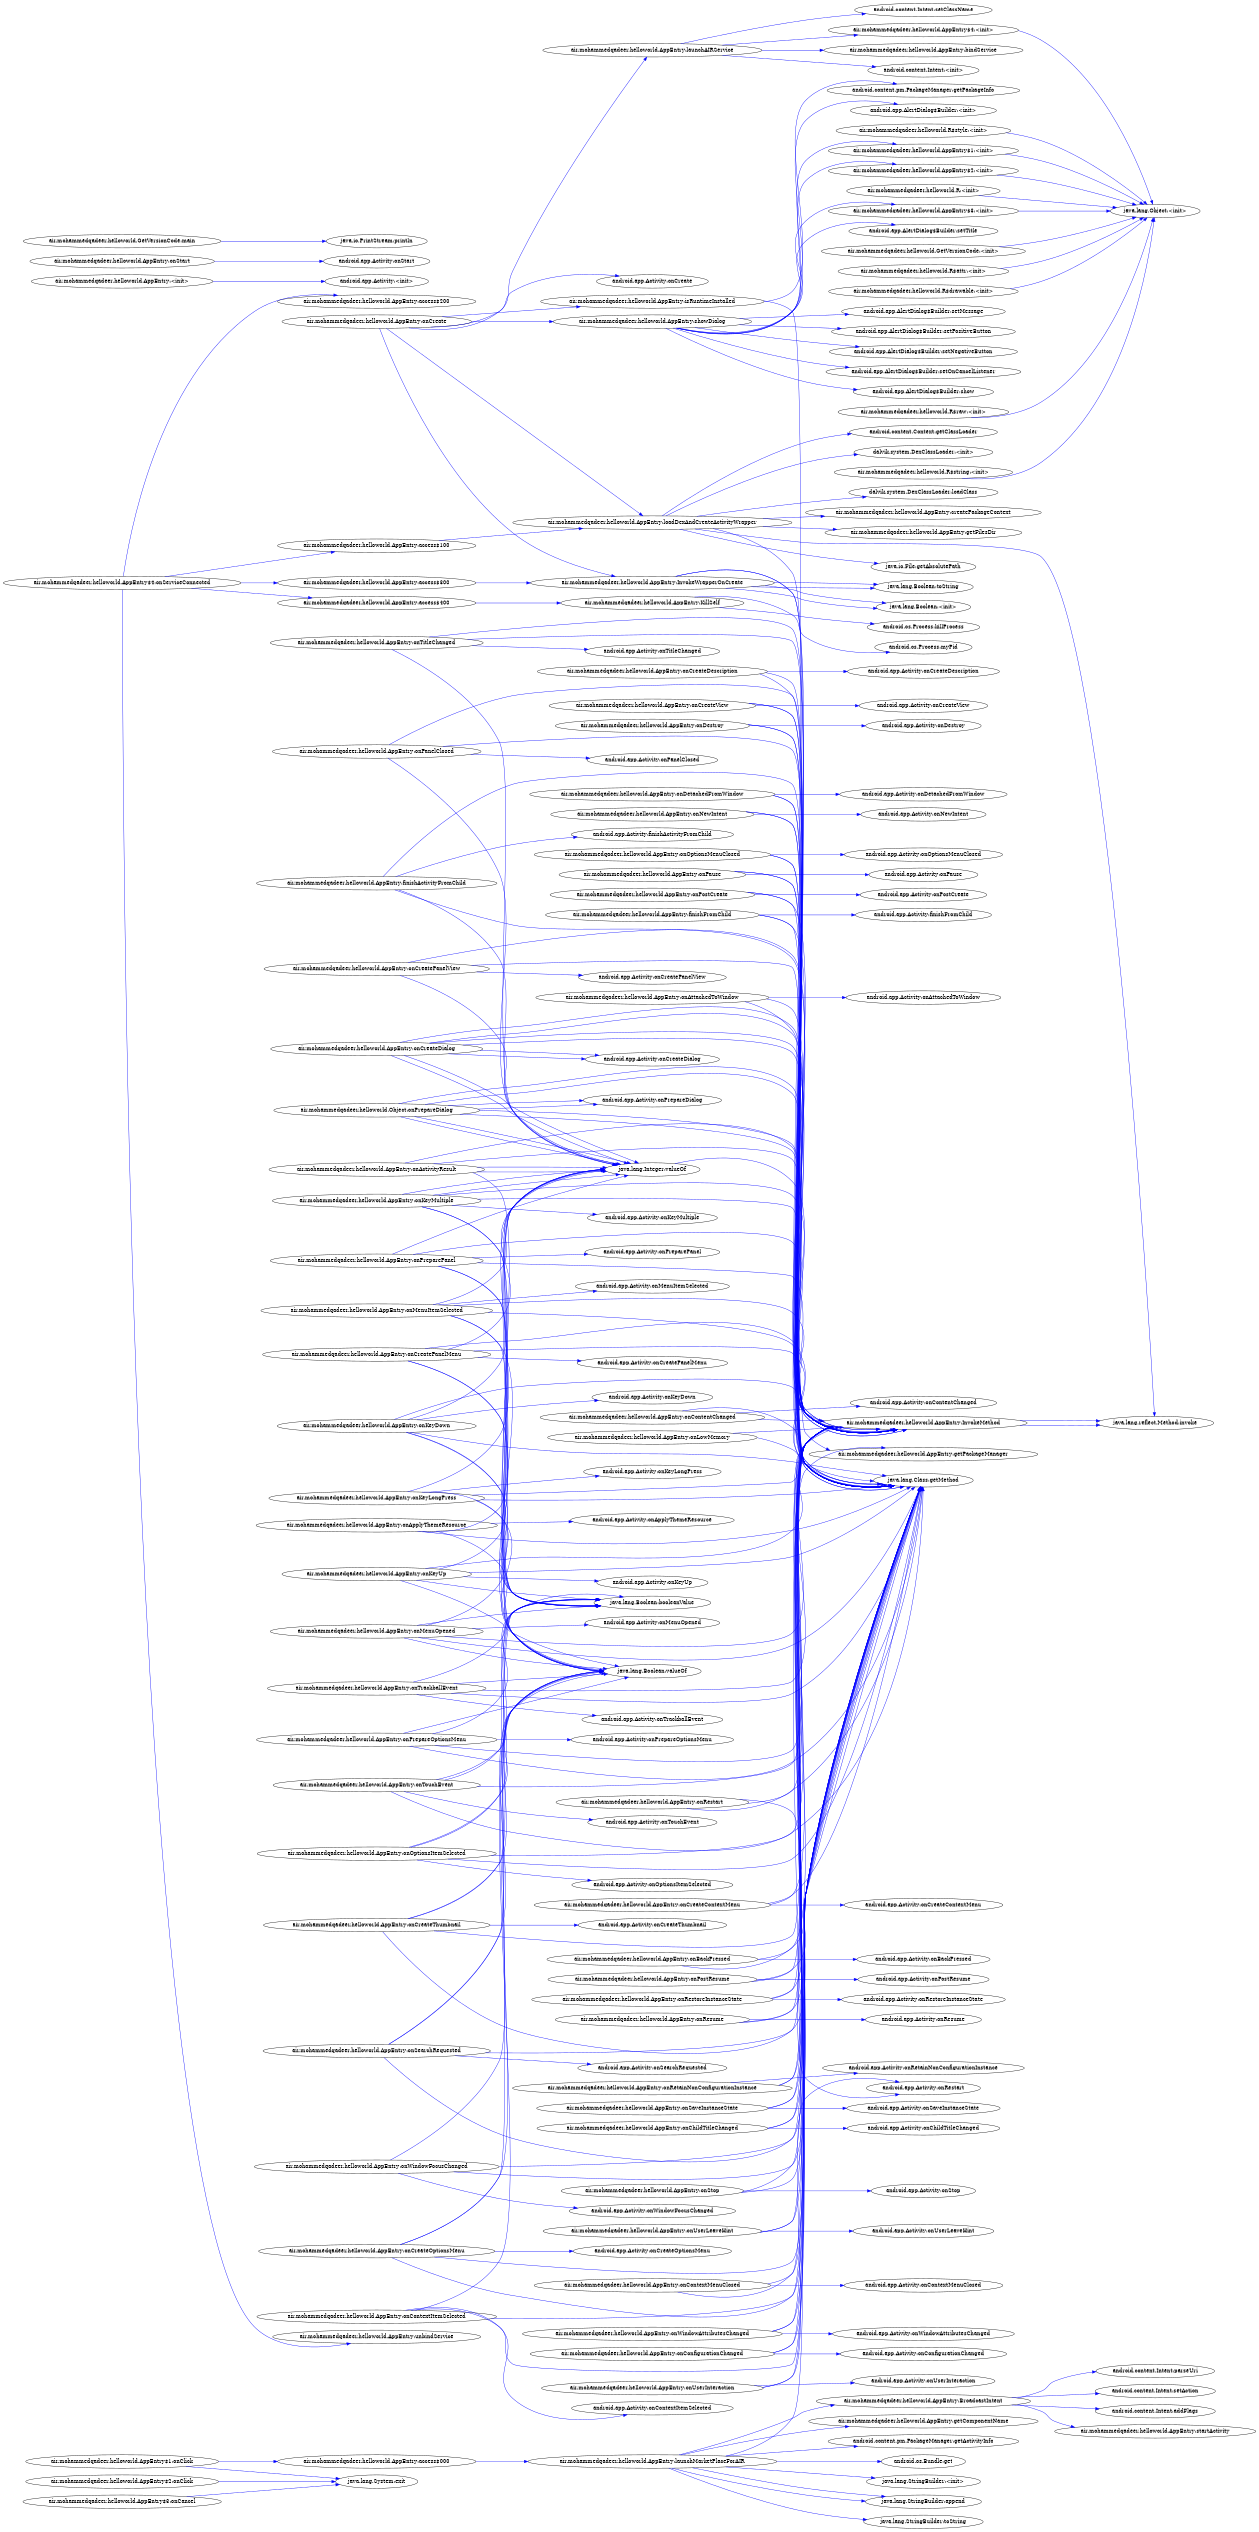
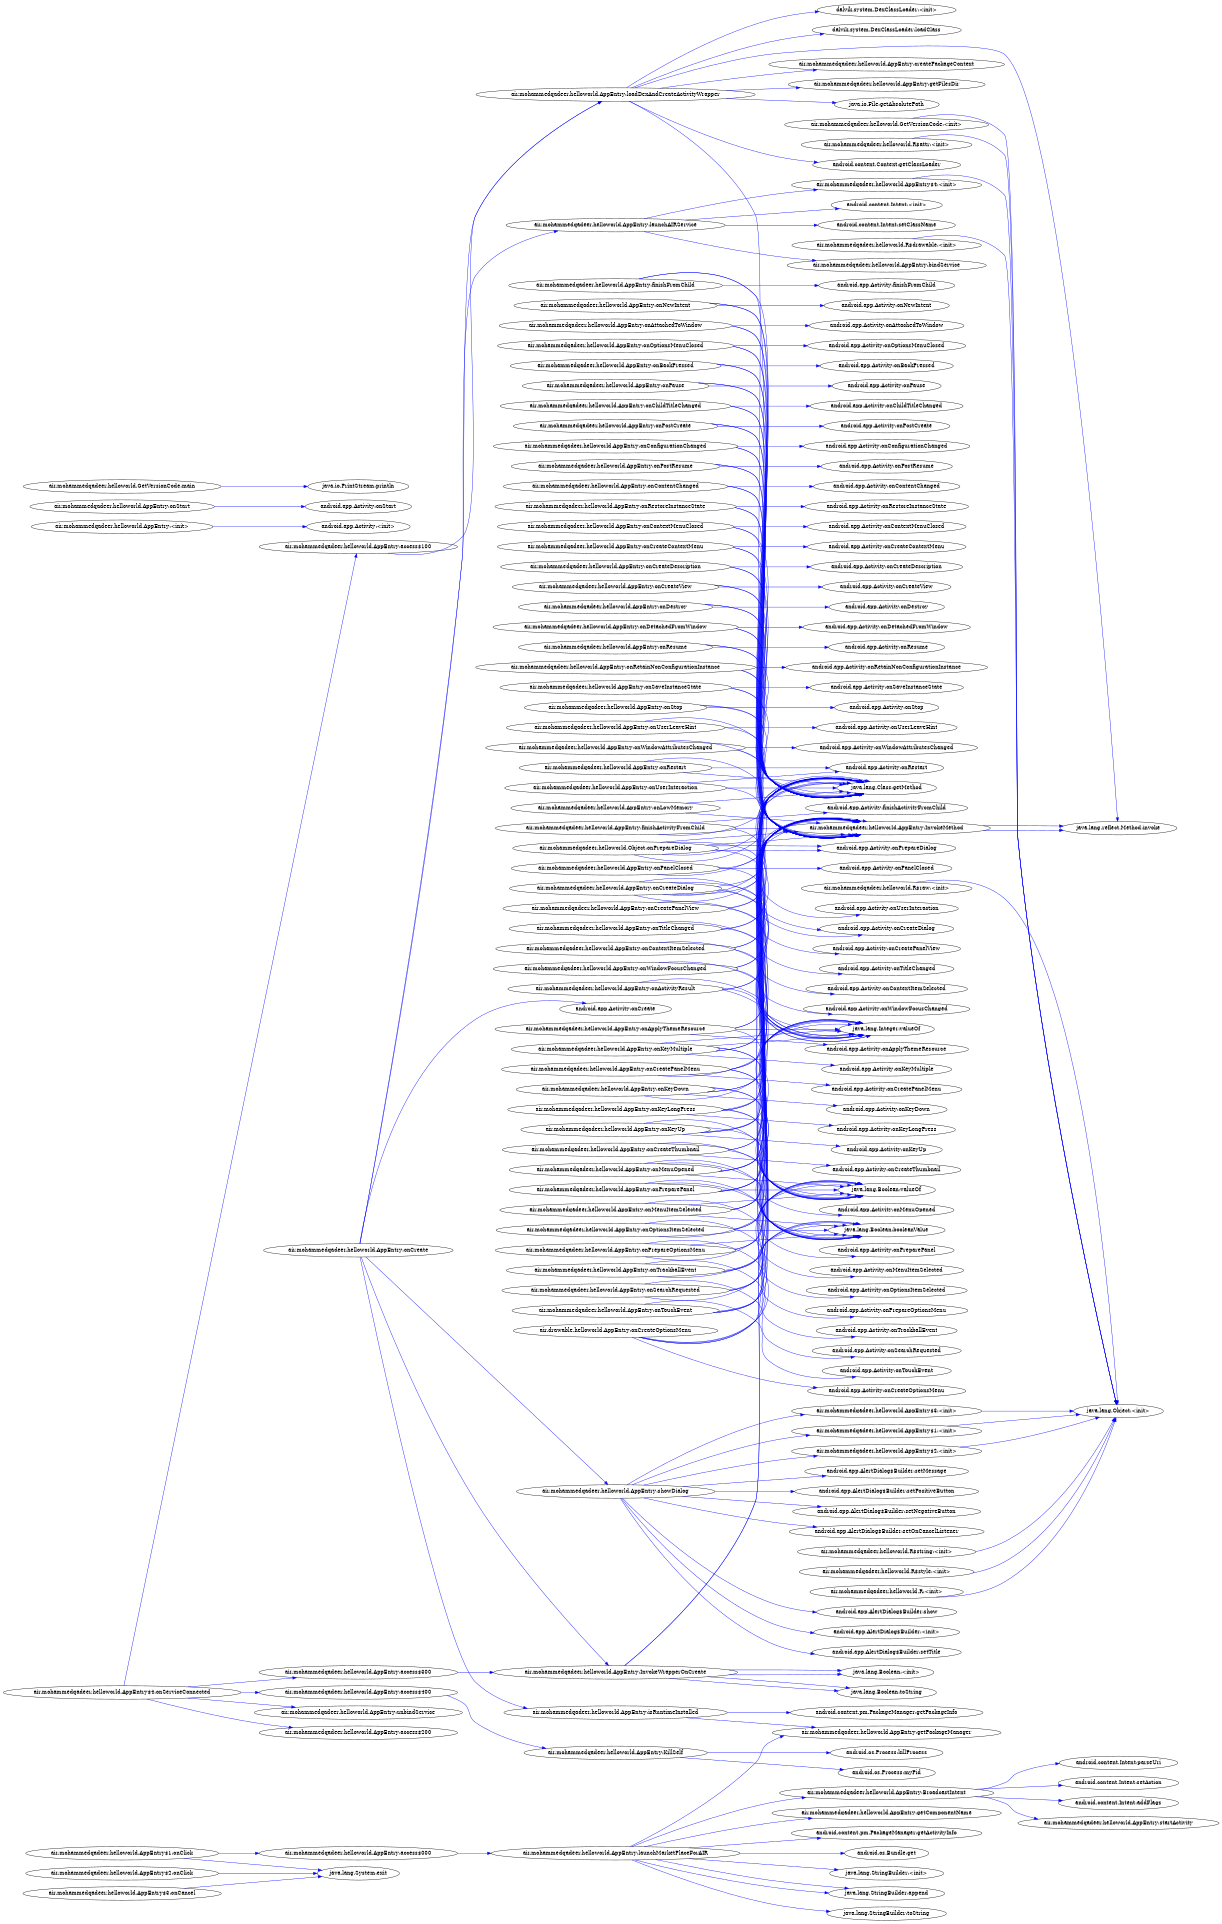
(784, 1175) -> (759, 894)
(377, 2251) -> (616, 1331)
